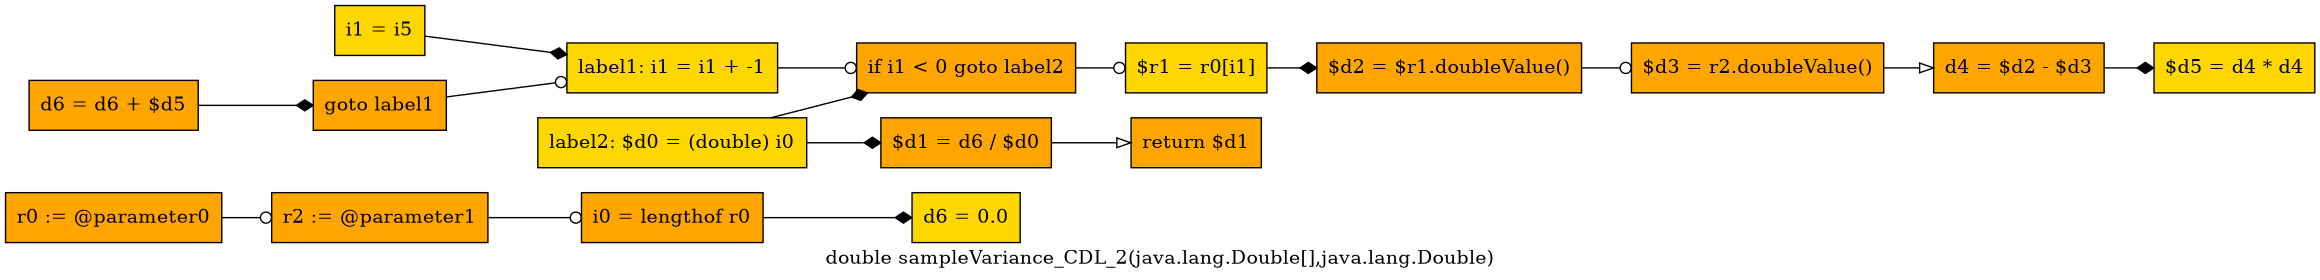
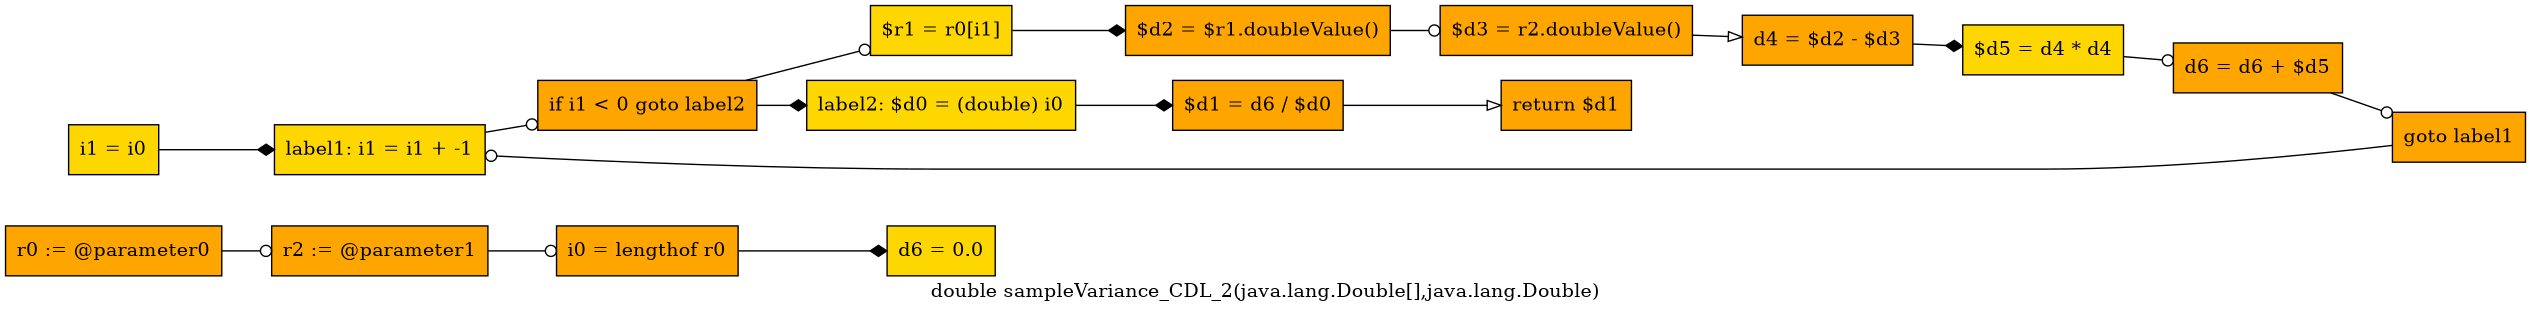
(380, 30) -> (114, 150)
none -> (2143, 58)
(247, 105) -> (2356, 102)
(811, 107) -> (773, 105)
